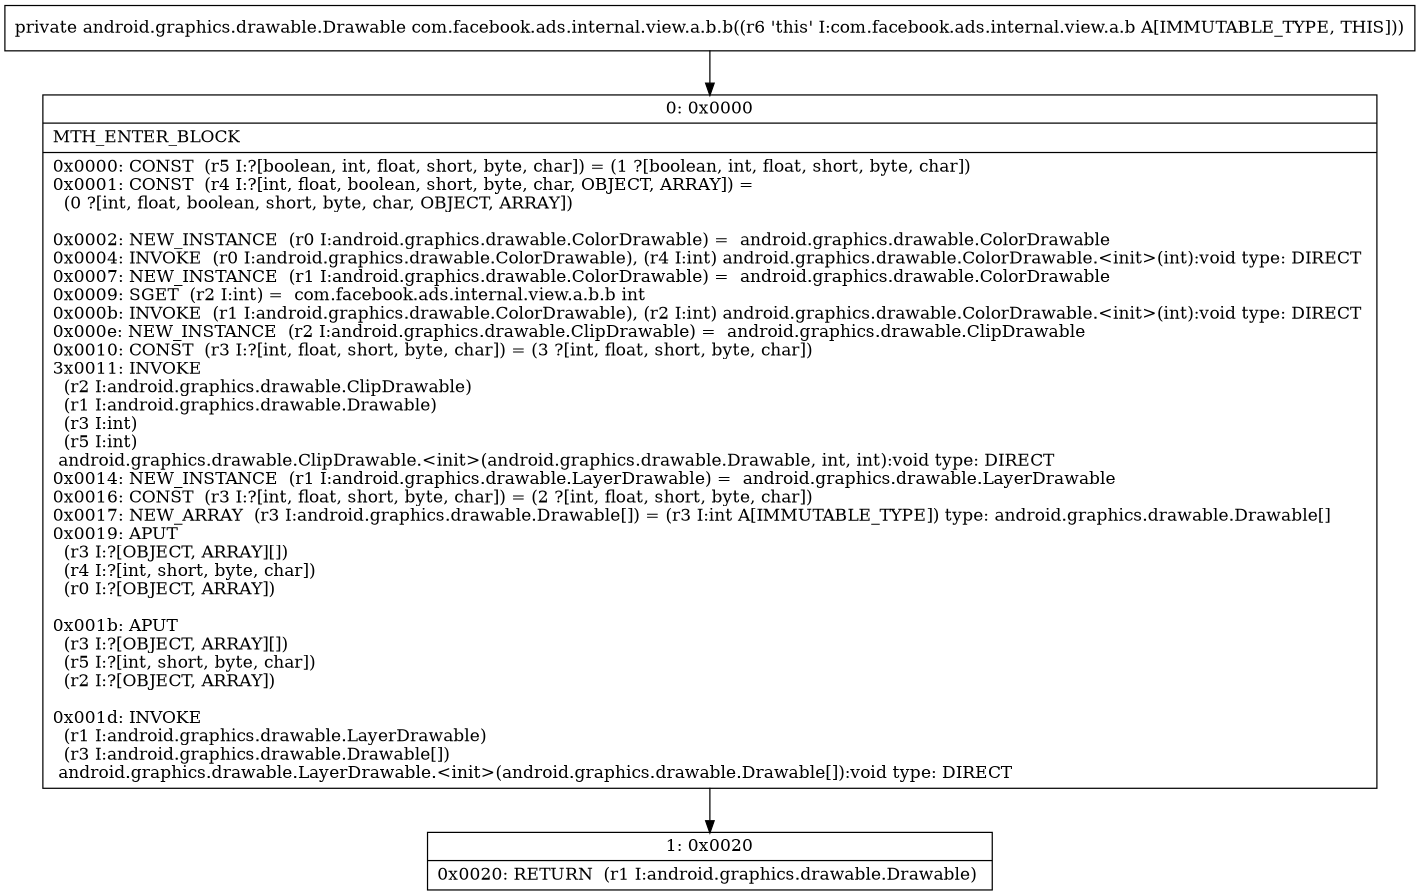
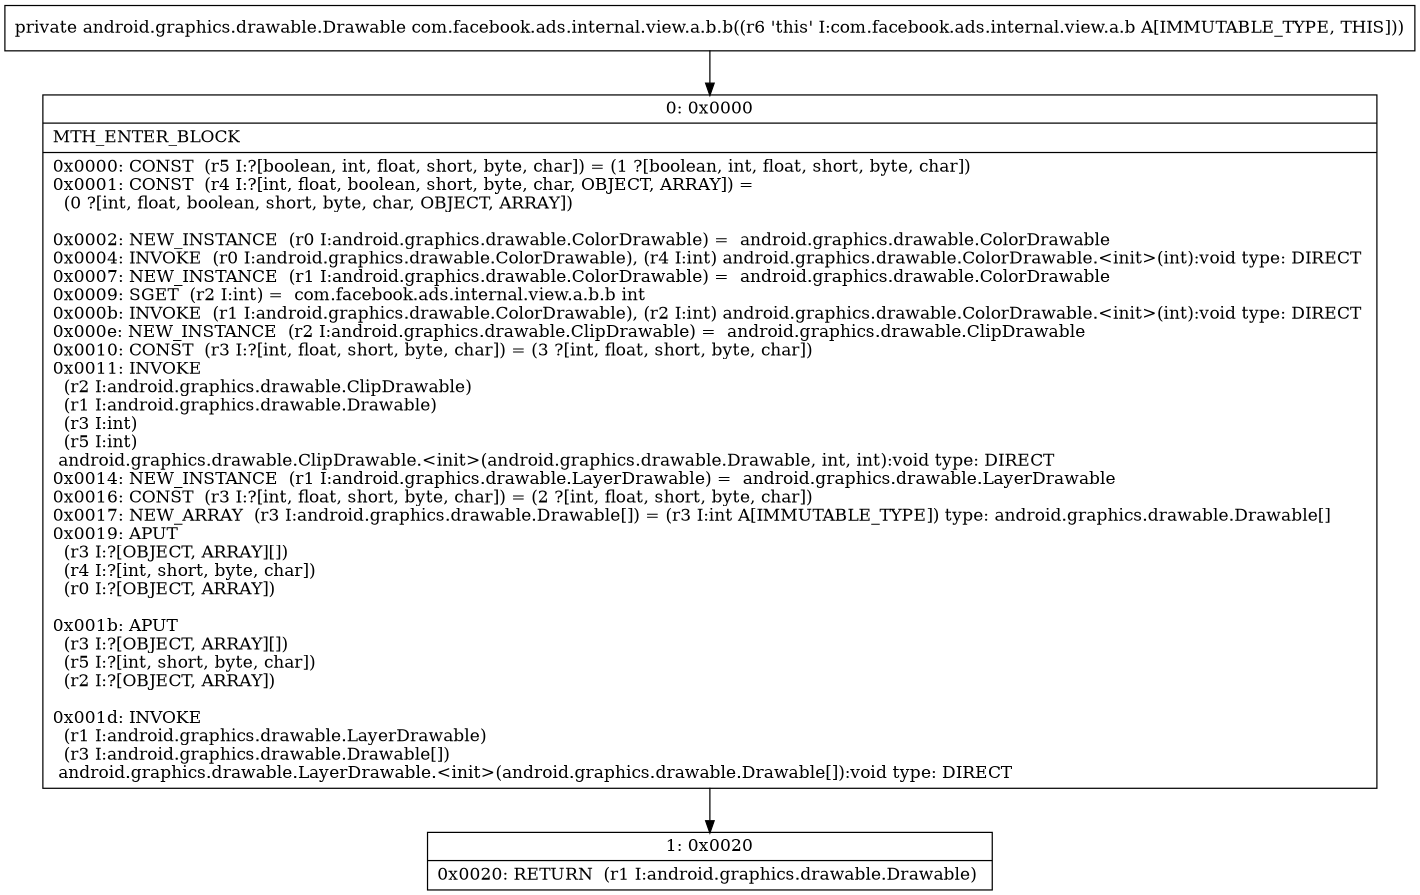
(133, 369) -> (133, 369)
